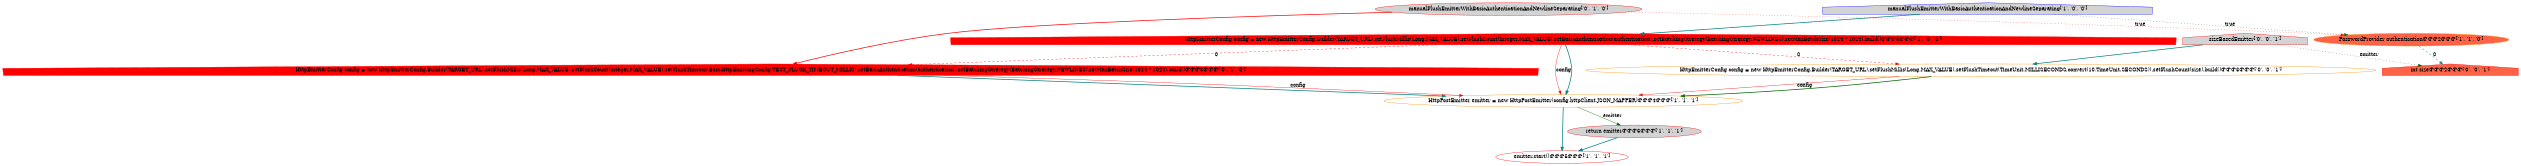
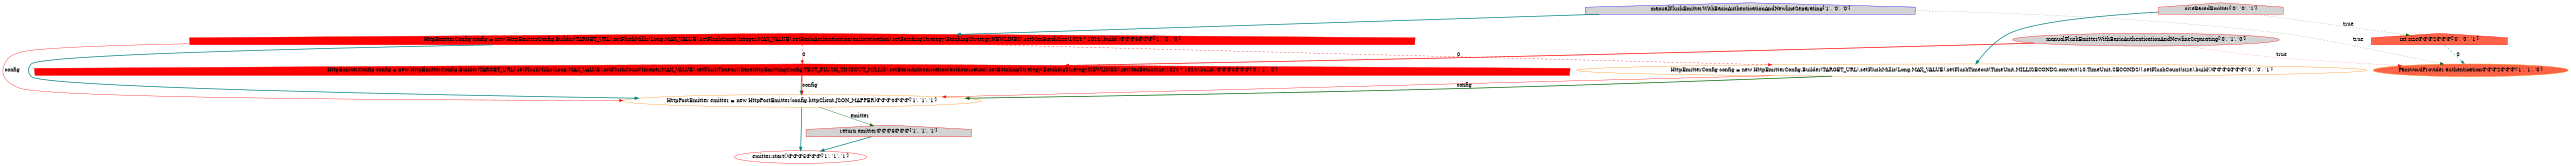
(2430, 54) -> (2453, 53)
(2369, 55) -> (2349, 24)
(1634, 131) -> (889, 131)
